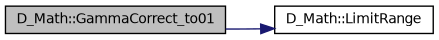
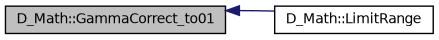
(243, 29) -> (257, 11)
